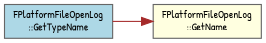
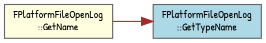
(127, 21) -> (127, 21)
